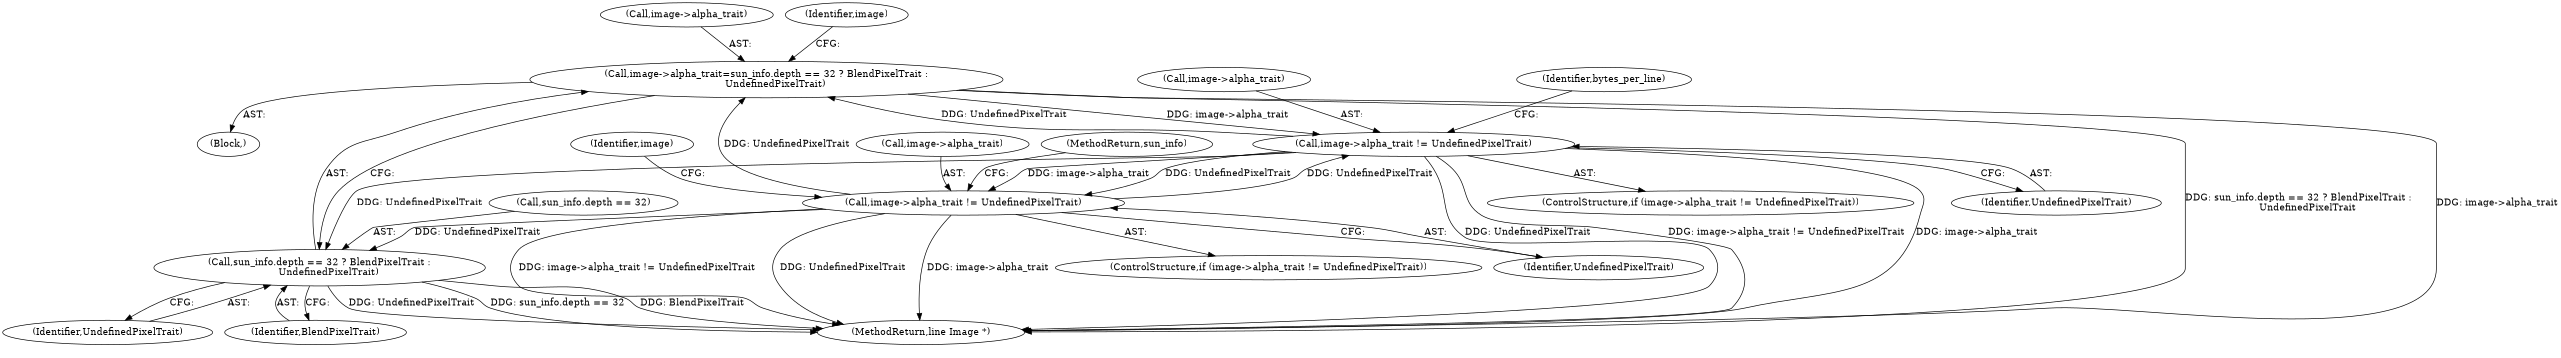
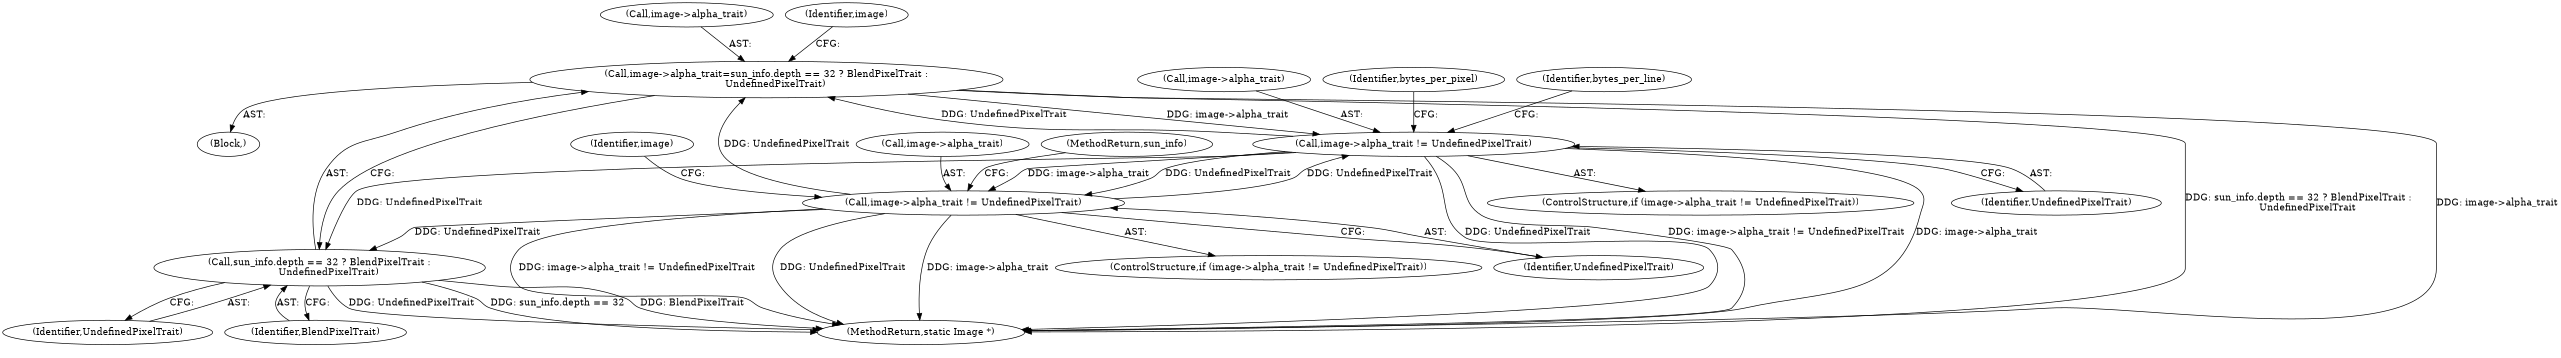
none -> (1414, 80)
(584, 203) -> none
(921, 332) -> (921, 332)
